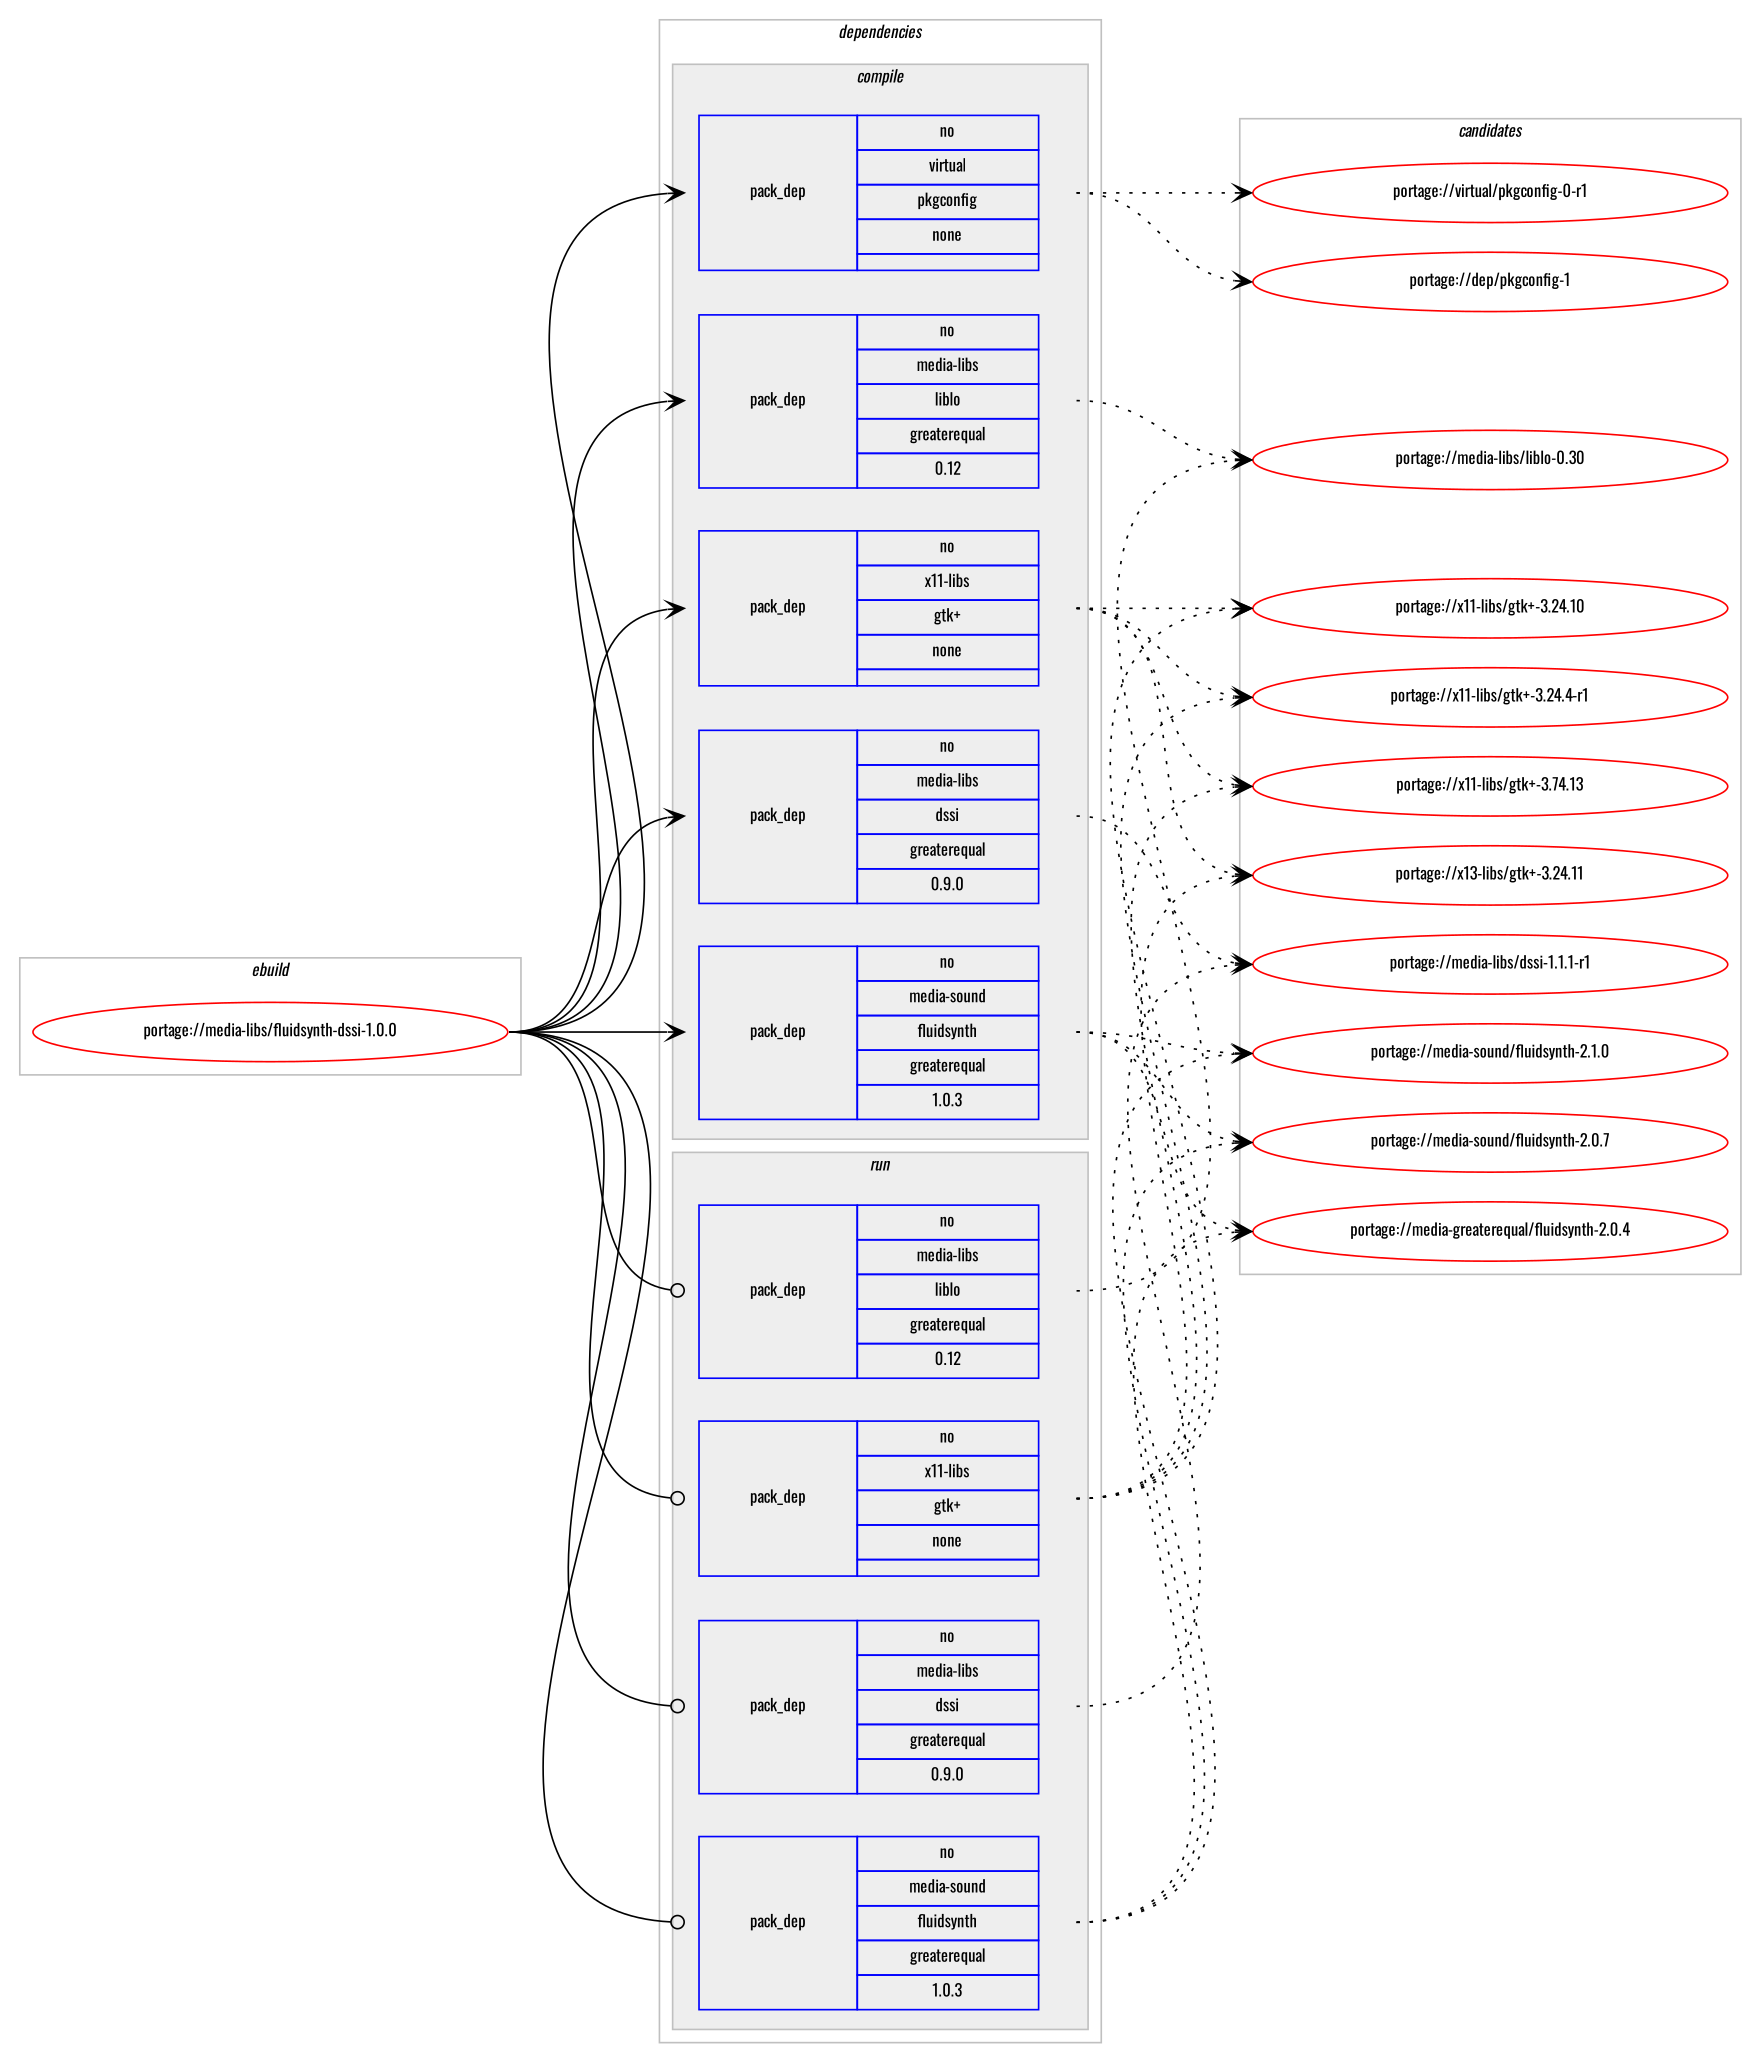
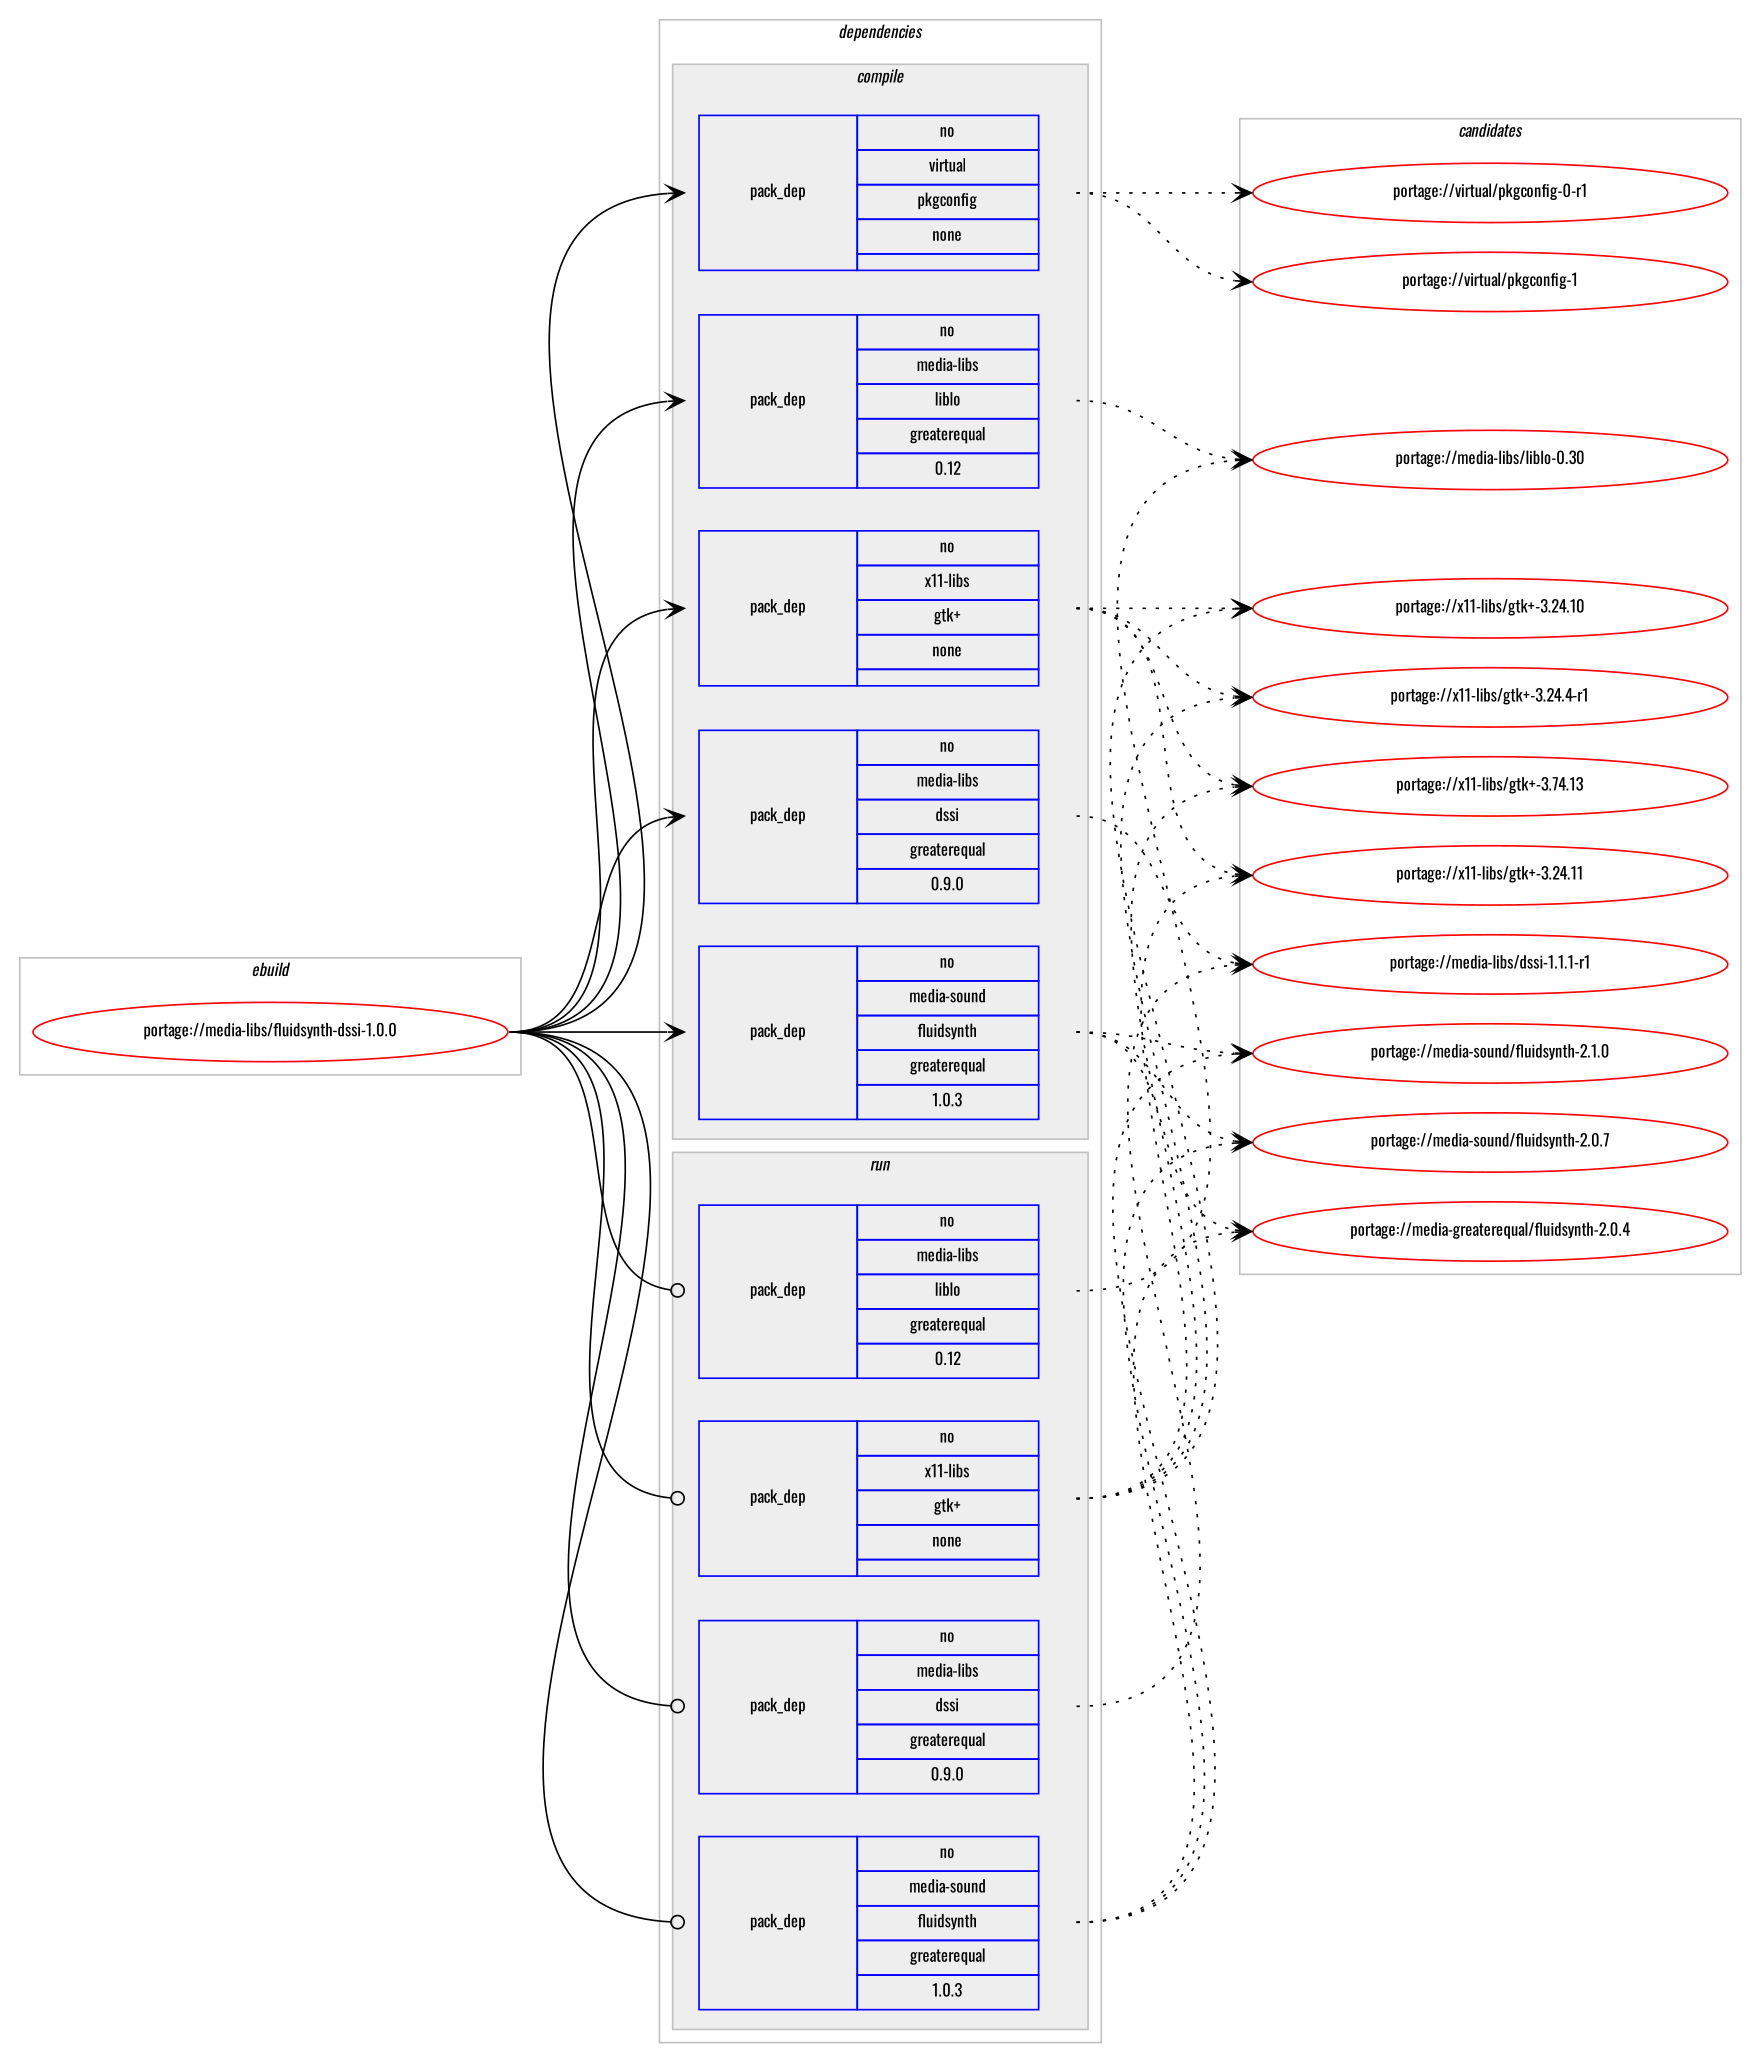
(1490, 282) -> (1490, 282)
(1490, 875) -> (1490, 875)
